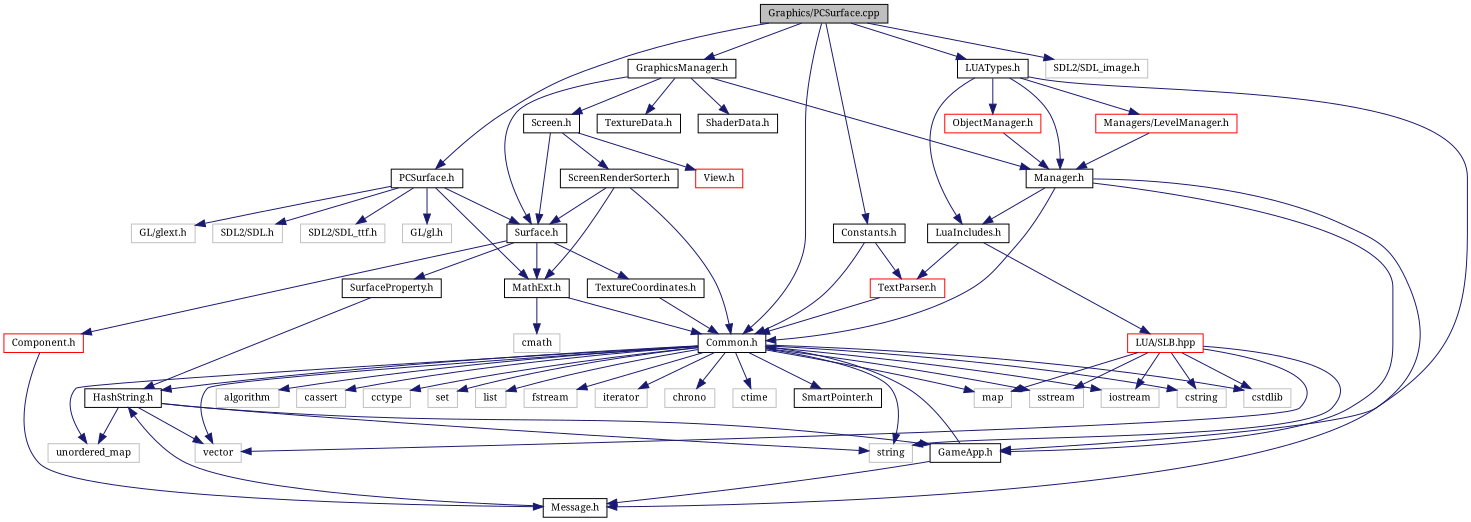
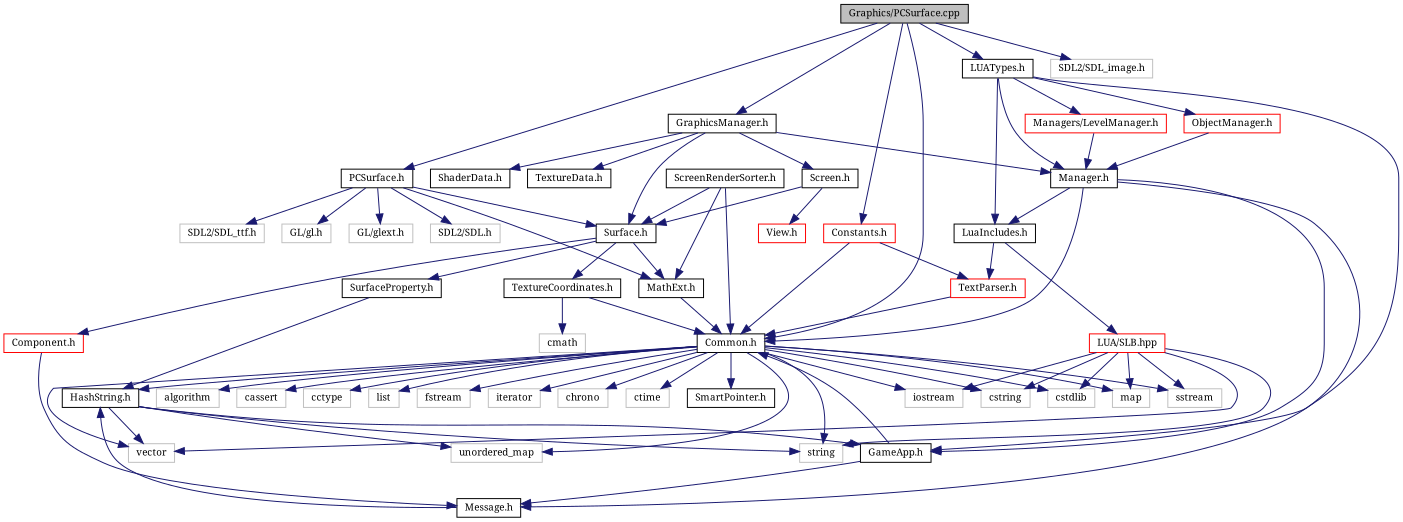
(581, 148) -> none
(869, 233) -> (859, 233)
(537, 311) -> (562, 311)
(443, 398) -> none
